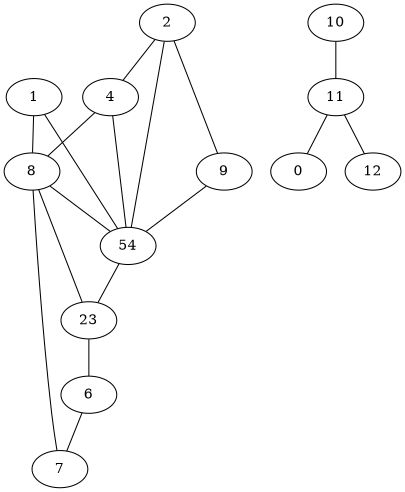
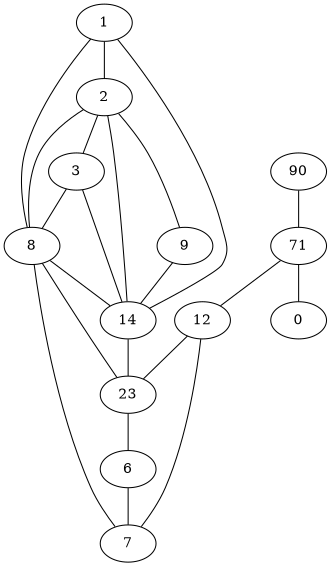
(336, 23) -> (299, 172)
none -> (104, 60)
(111, 97) -> (76, 172)
(336, 97) -> (299, 246)
none -> (37, 159)
(128, 246) -> (128, 320)
none -> (165, 357)
none -> (183, 437)
